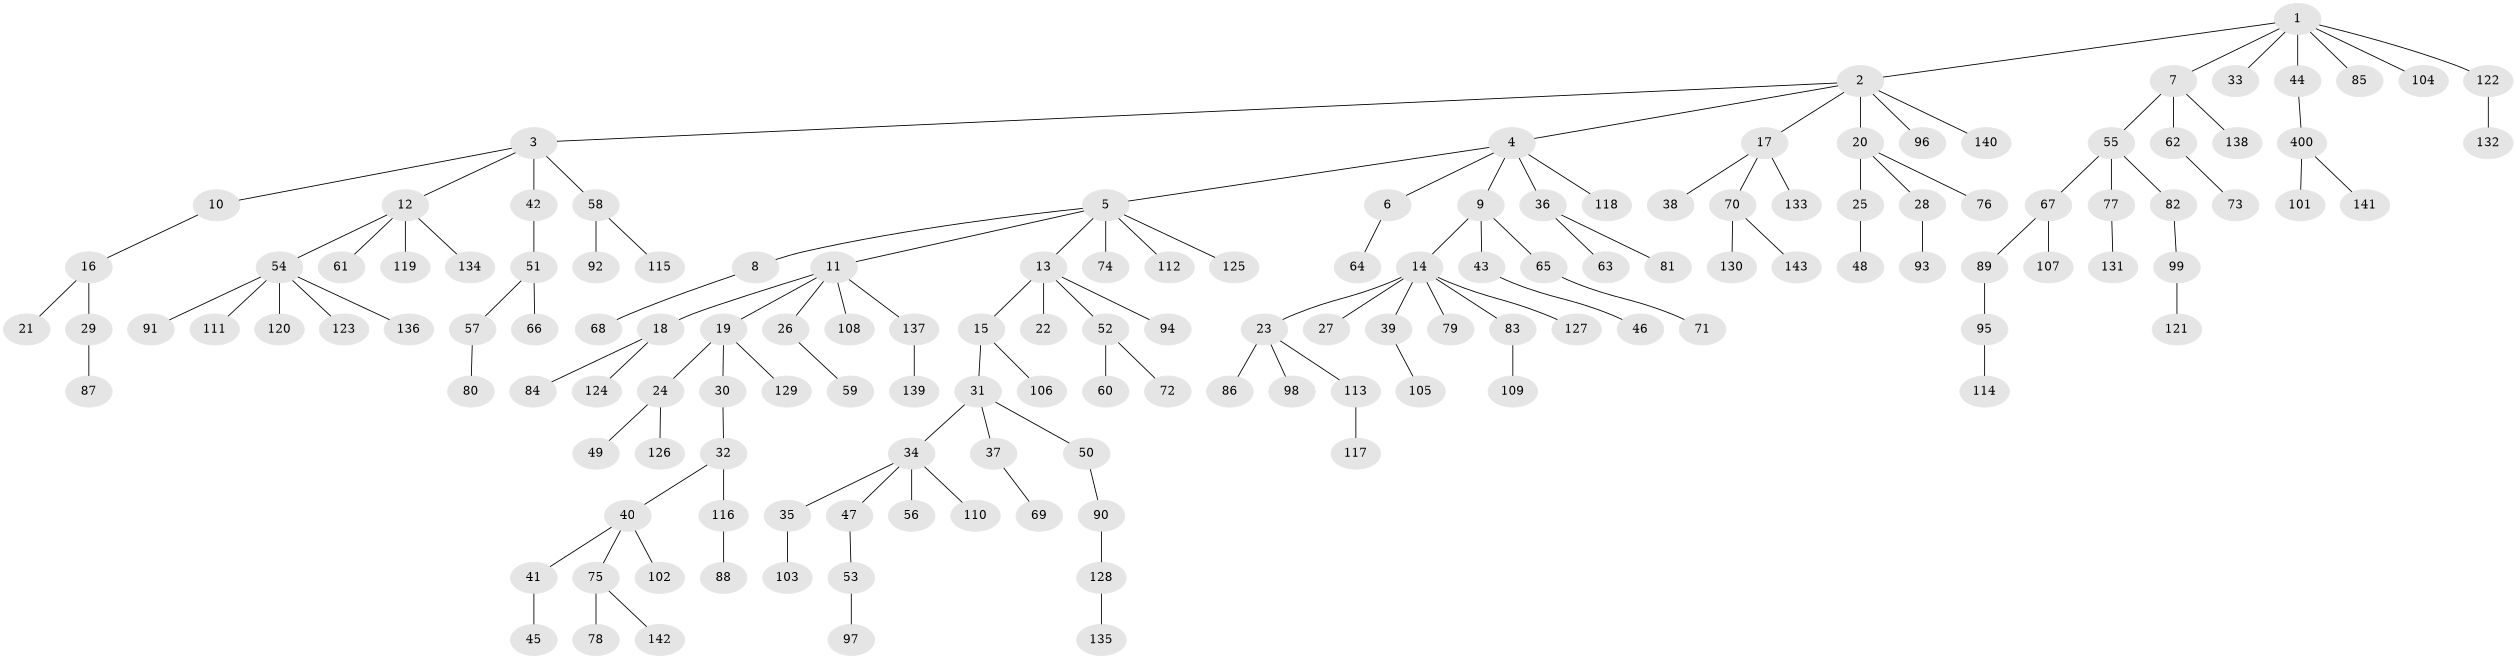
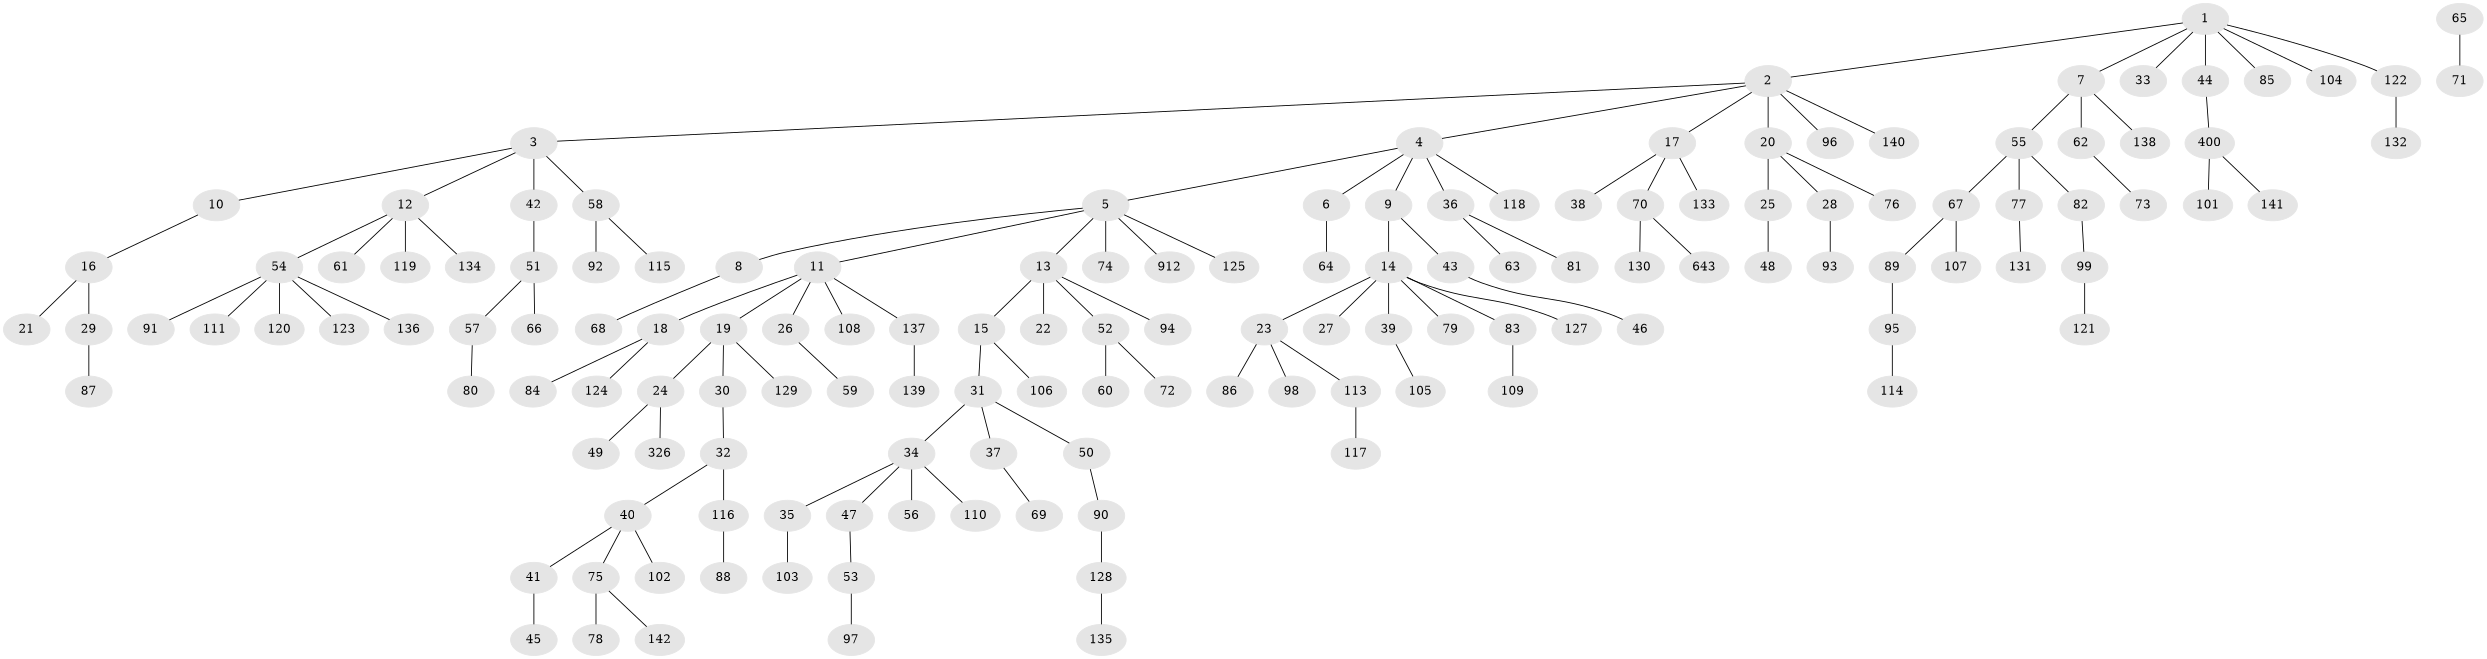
(1512, 236) -> none
(1170, 267) -> (1170, 267)
(1797, 267) -> (1704, 267)
(660, 454) -> (660, 454)
